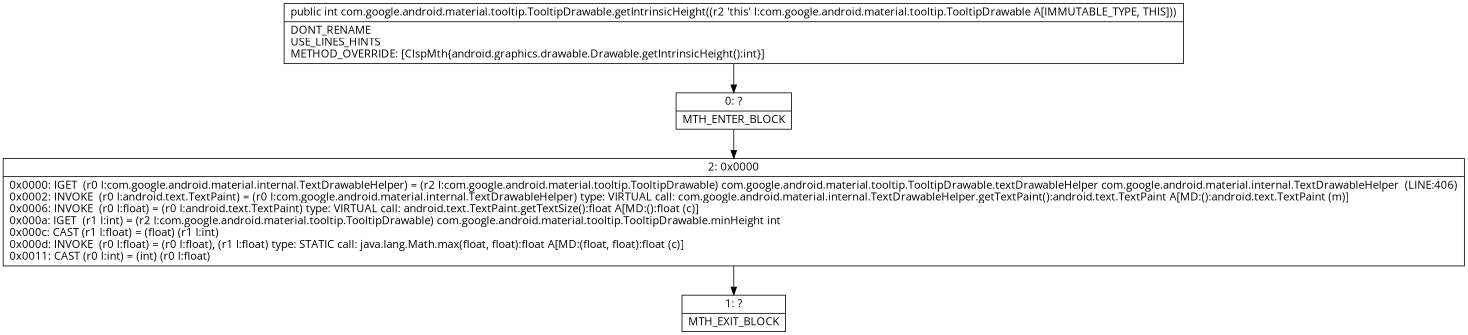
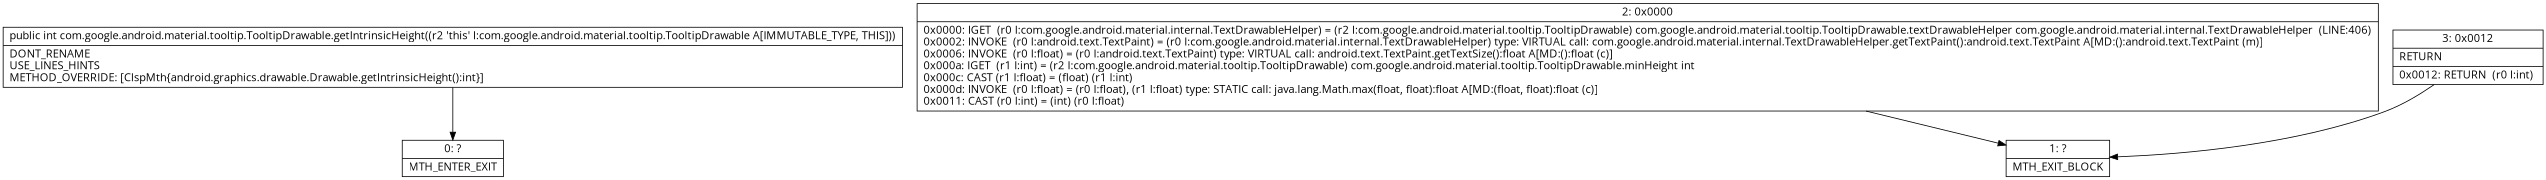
none -> (2468, 57)
(734, 120) -> (453, 167)
(734, 140) -> none
